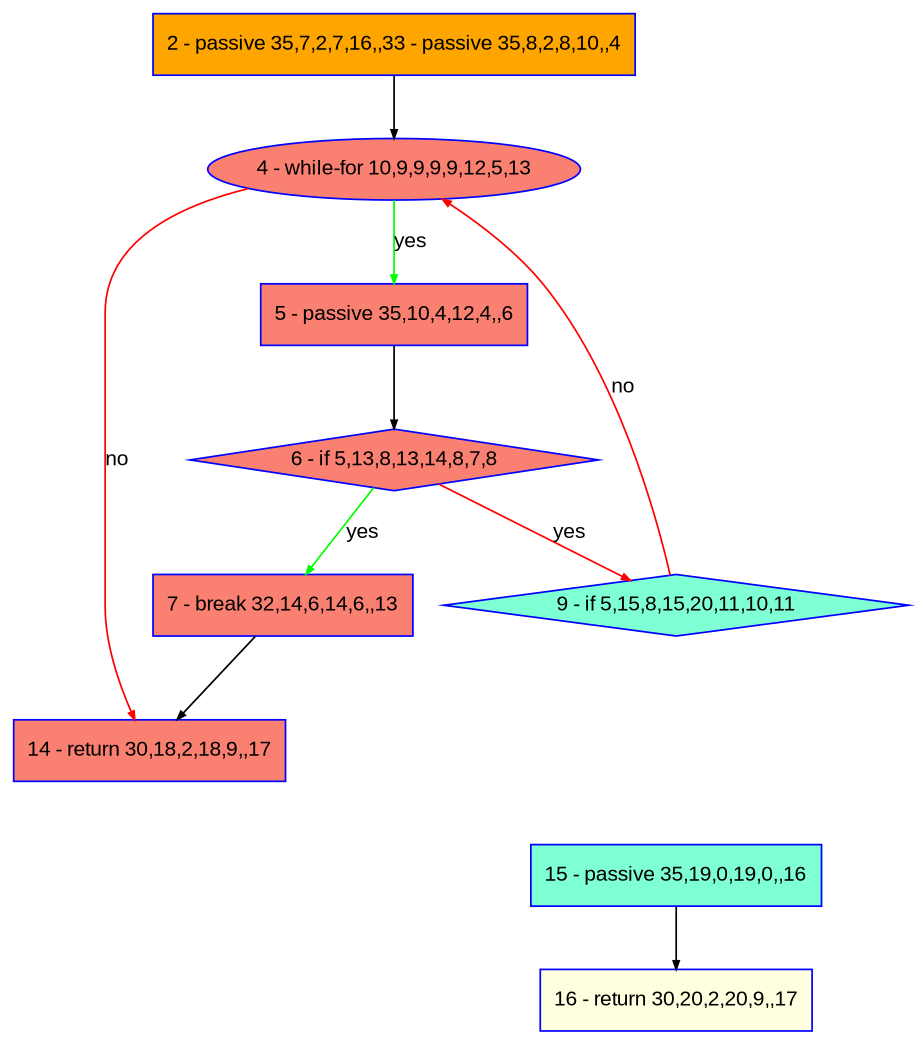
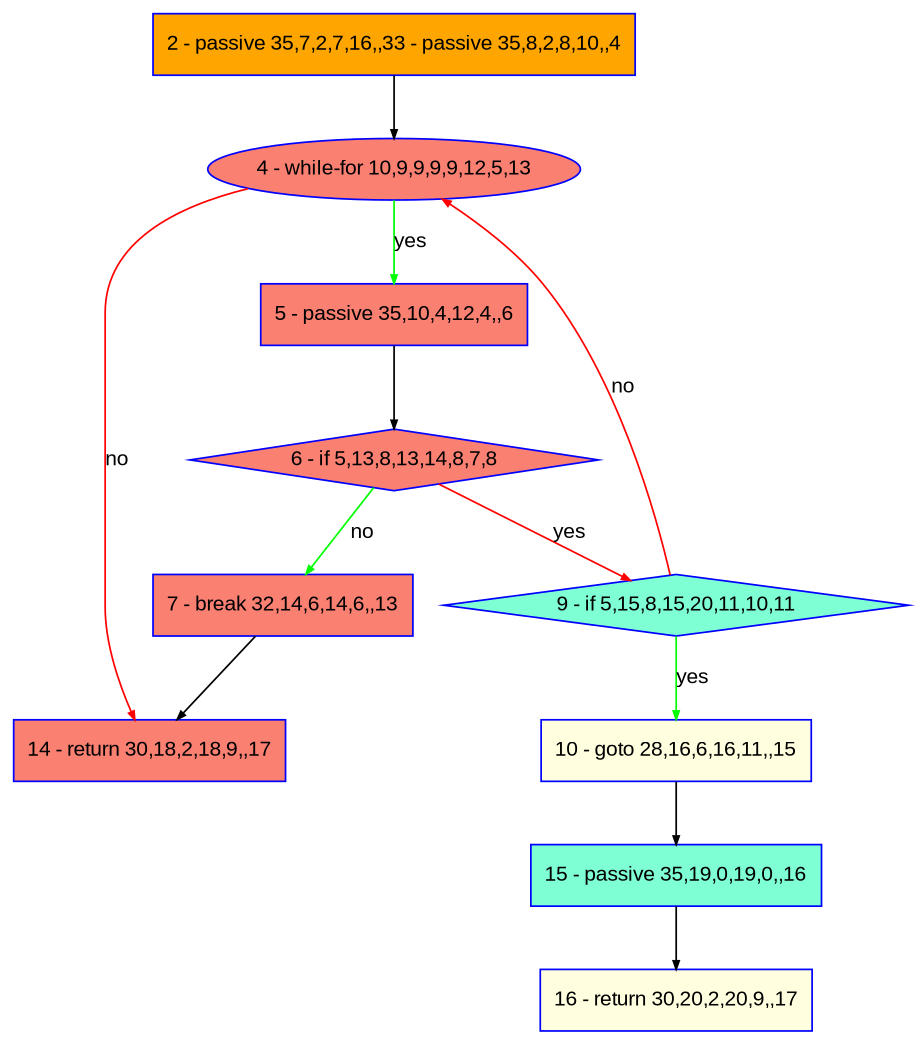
(362, 533) -> (362, 533)
none -> (676, 751)
